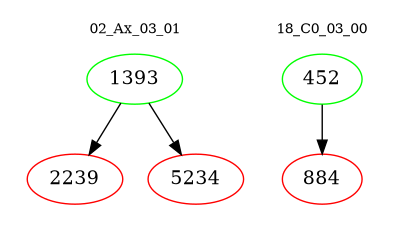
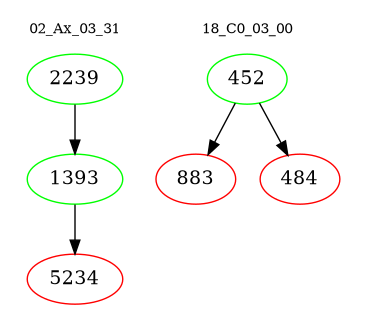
(135, 30) -> (75, 30)
(109, 123) -> (75, 122)
(75, 179) -> (75, 79)
none -> (196, 179)
(322, 179) -> (300, 179)
